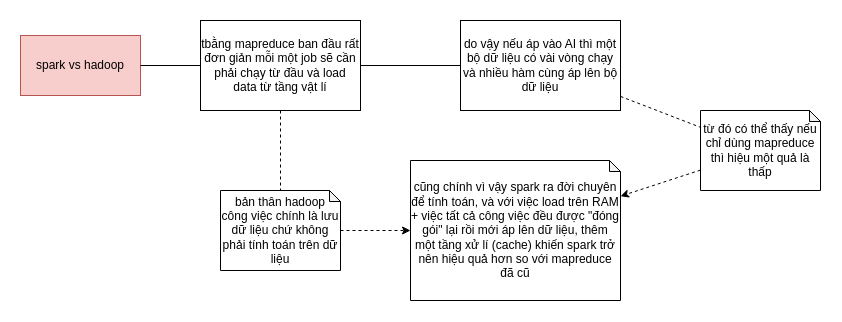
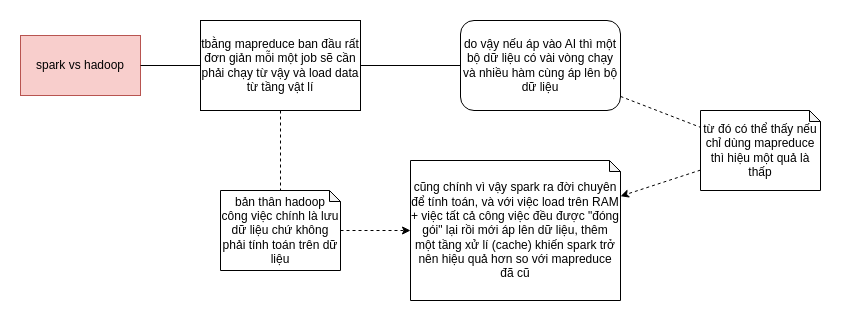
(281, 66) -> (281, 66)
(541, 66) -> (541, 66)
